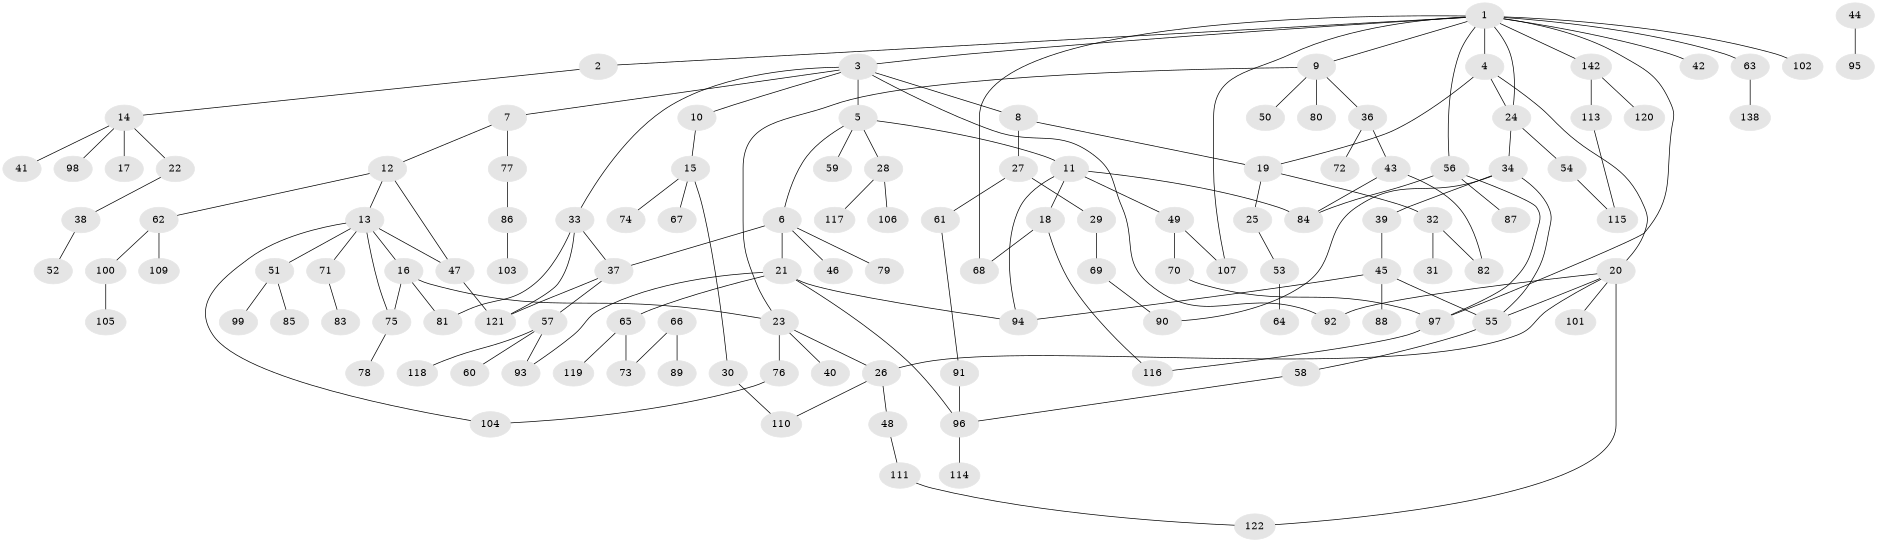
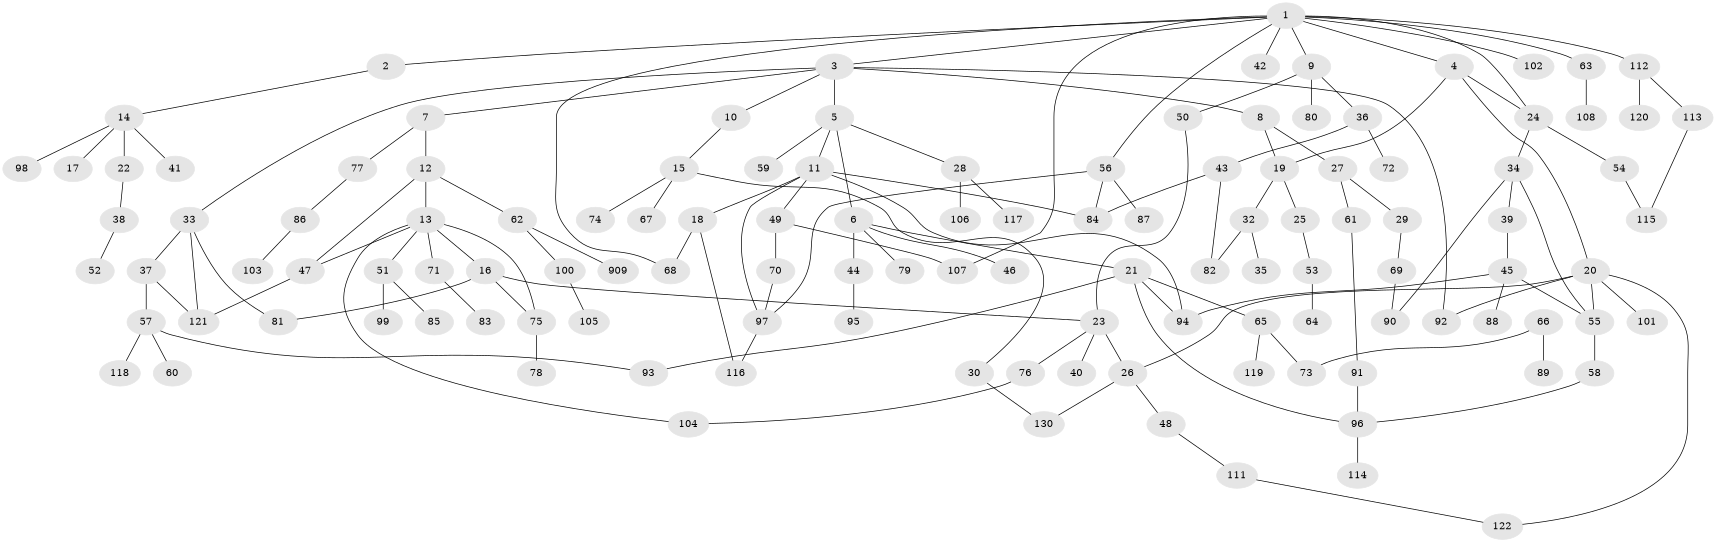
(1591, 67) -> (1639, 67)
(948, 84) -> (1163, 239)
(1750, 118) -> (1586, 118)
(1668, 178) -> (743, 230)
(698, 246) -> (854, 246)
(159, 271) -> (618, 271)
(1433, 271) -> (1261, 271)
(781, 424) -> (1044, 424)
